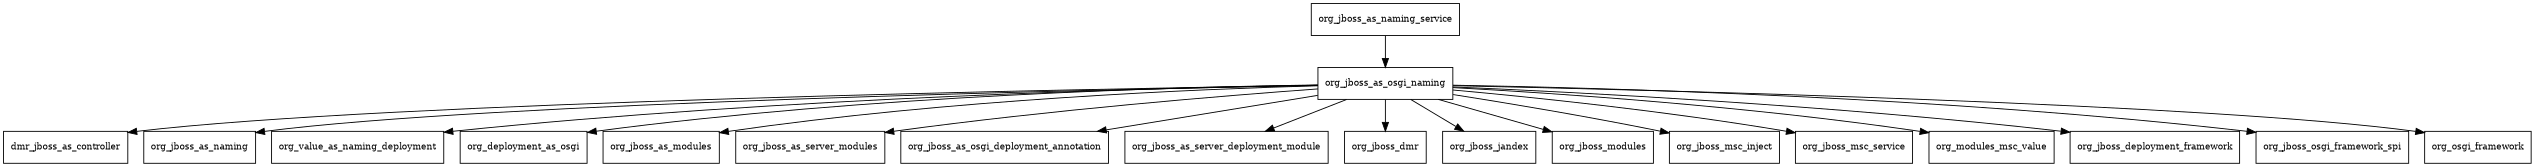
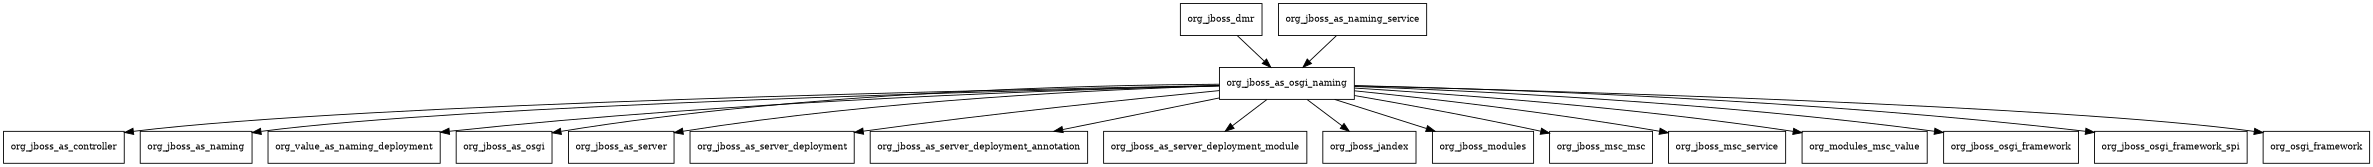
(1385, 111) -> (1251, 49)
(66, 147) -> (64, 147)
(524, 147) -> (504, 147)
(661, 147) -> (621, 147)
(810, 147) -> (772, 147)
(1005, 147) -> (979, 147)
(1724, 147) -> (1601, 147)
(2155, 147) -> (2011, 147)
